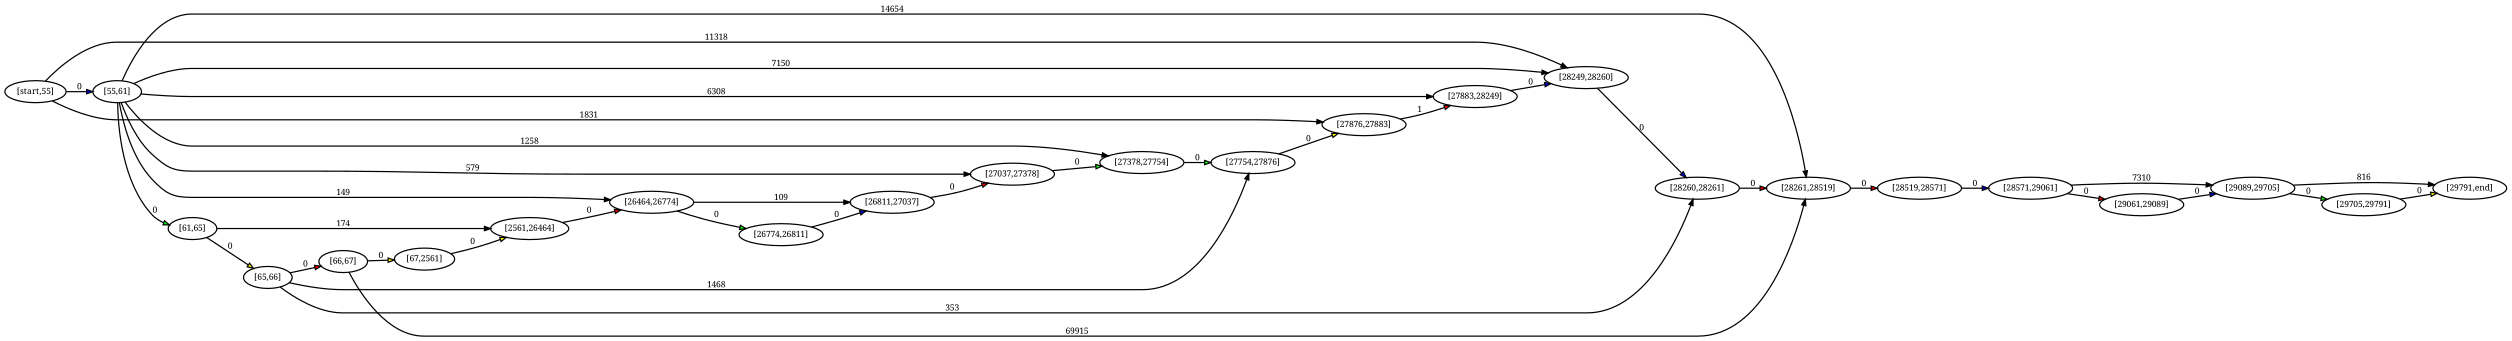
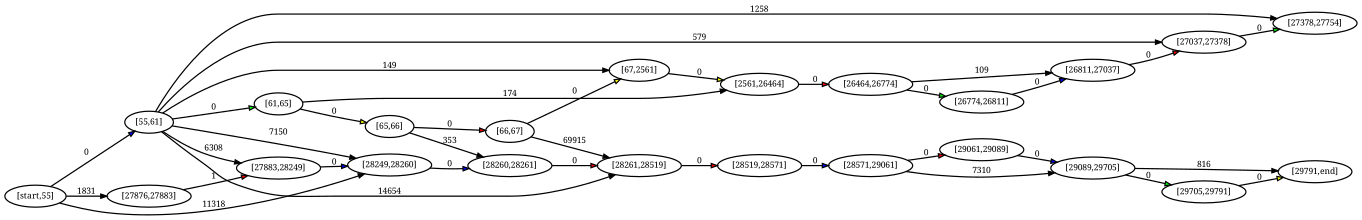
(1253, 163) -> none
(333, 197) -> (378, 70)
